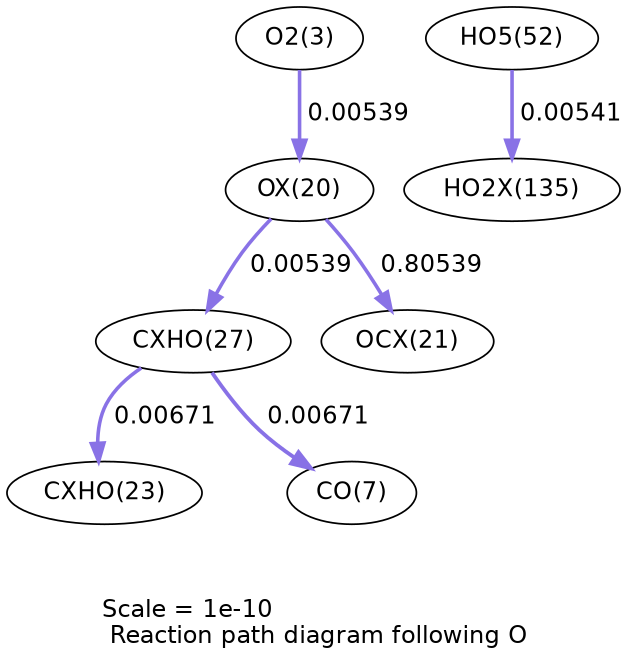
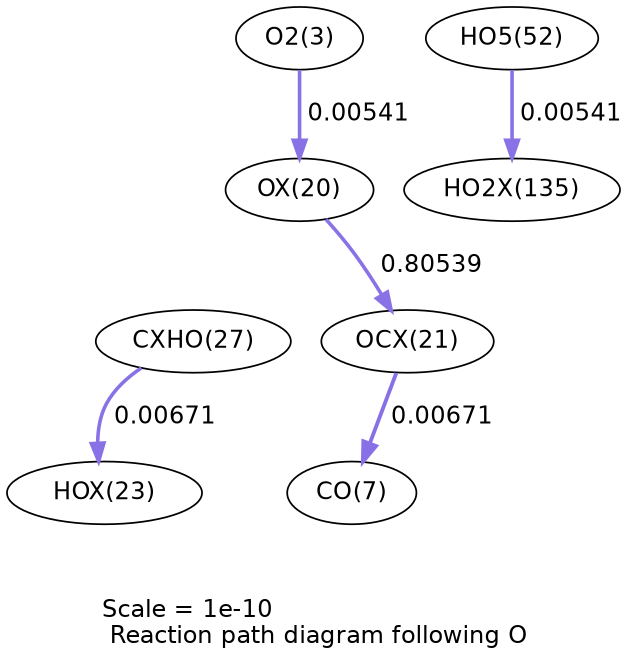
(355, 114) -> (355, 114)
(241, 254) -> none
(249, 420) -> (383, 408)
(104, 493) -> (104, 493)
